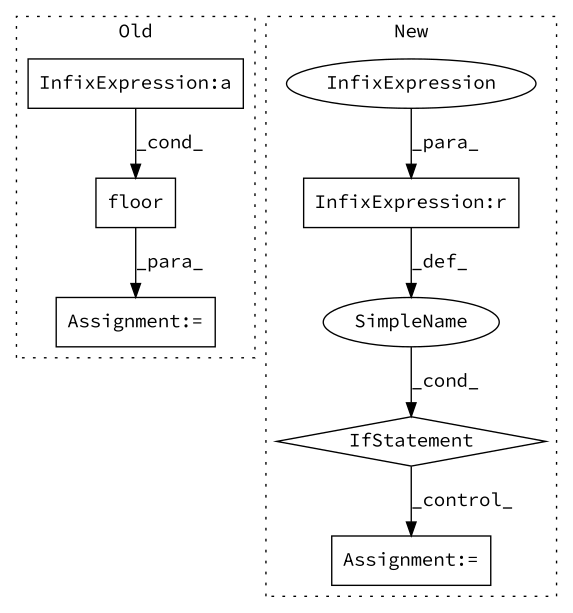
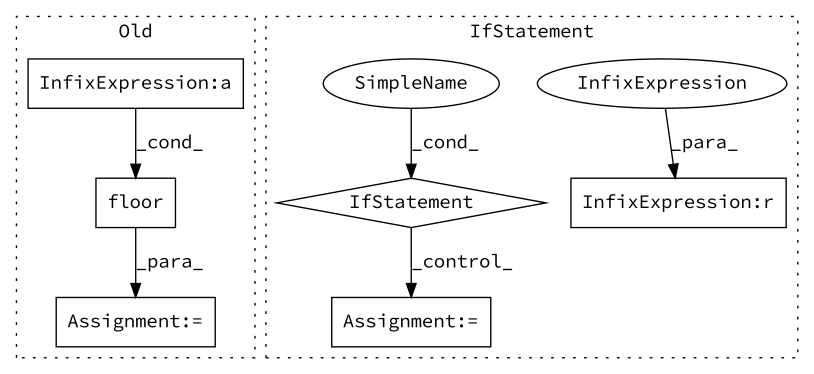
(411, 32) -> (532, 32)
(411, 256) -> none
